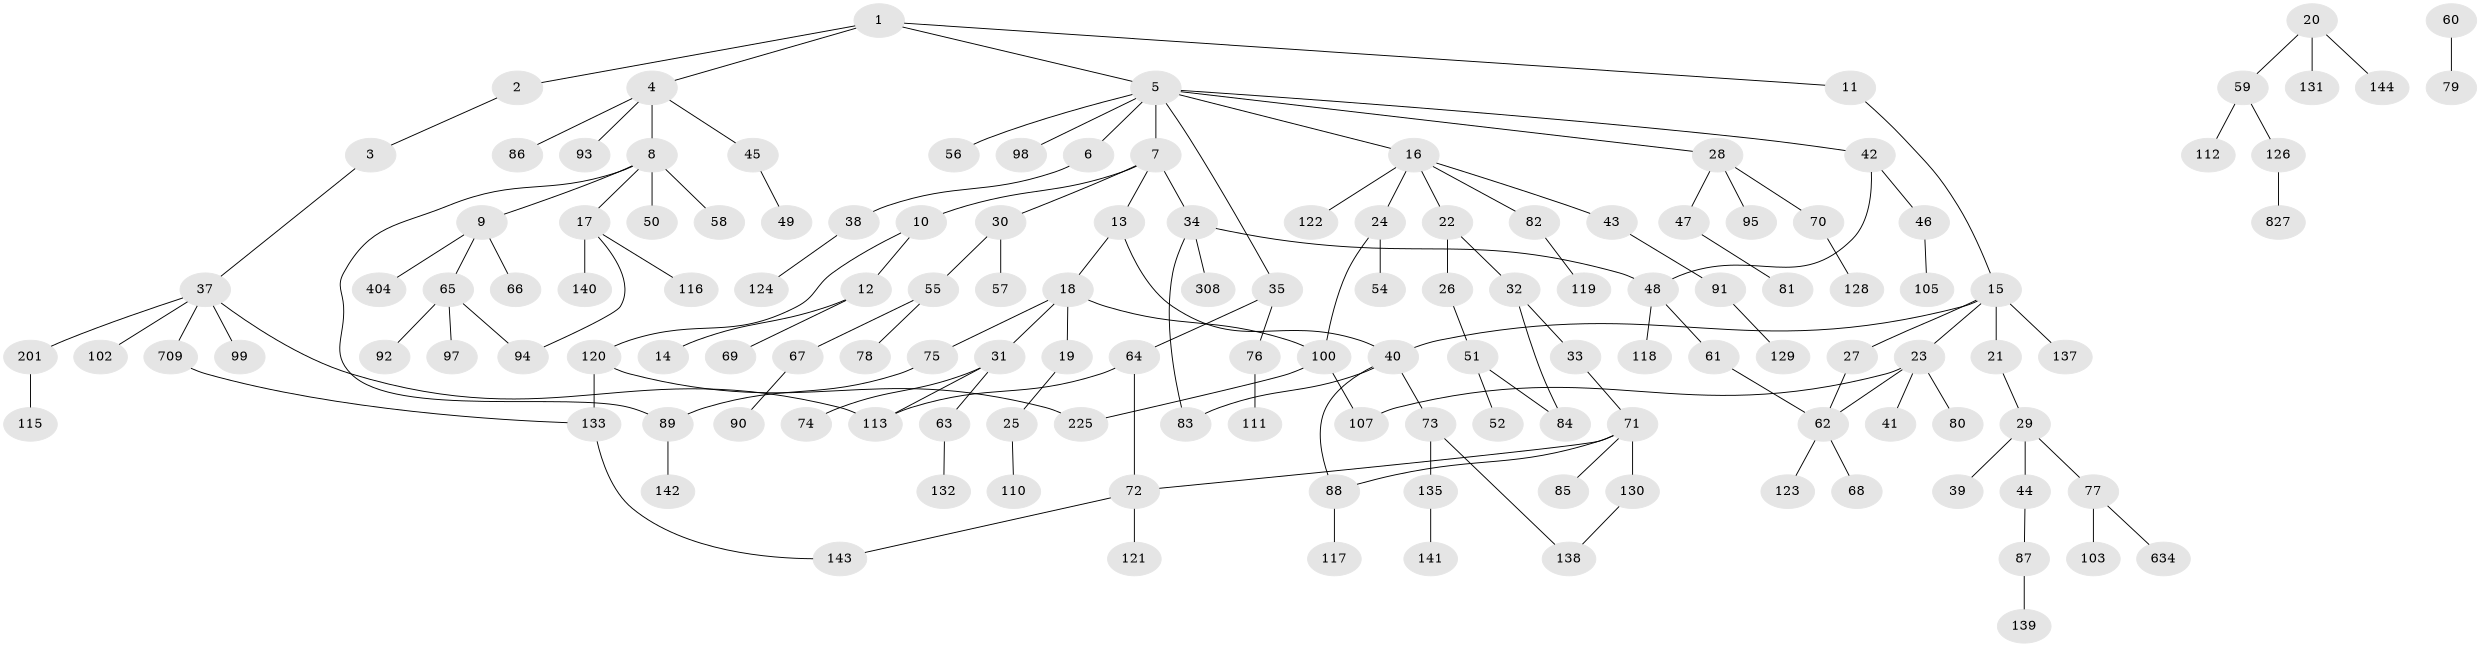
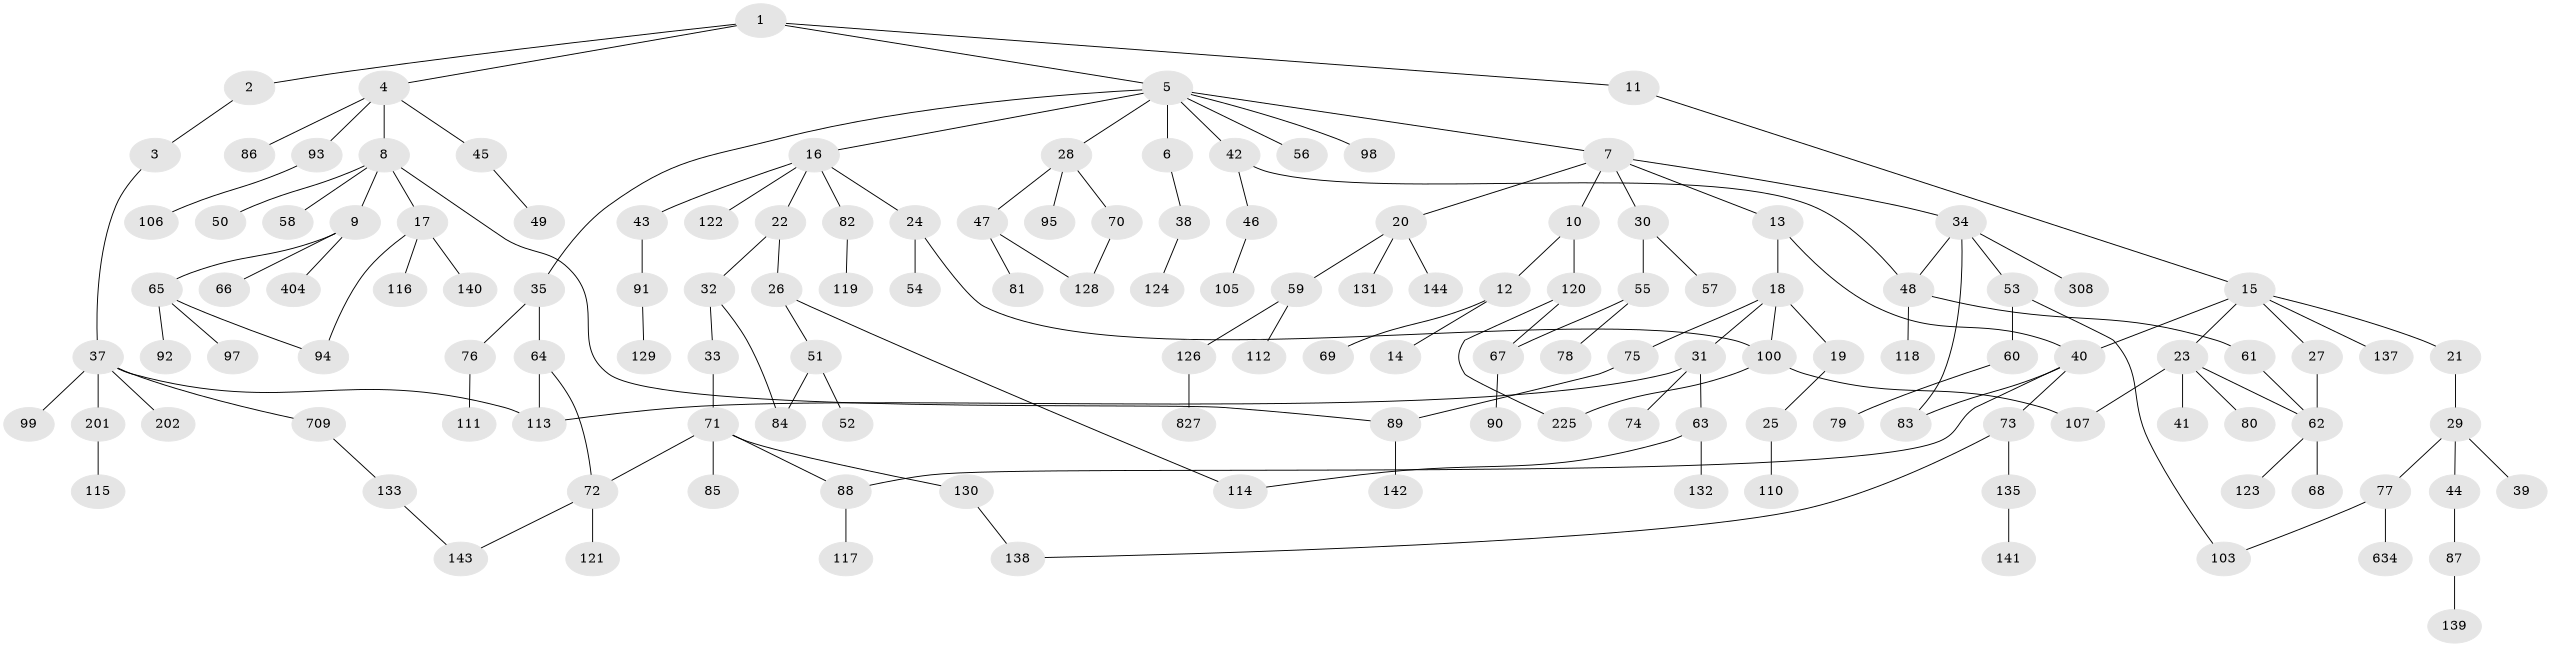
none -> (1501, 190)
none -> (151, 222)
none -> (1034, 256)
none -> (2012, 290)
(101, 357) -> (168, 424)
(594, 388) -> (1536, 324)
none -> (1240, 492)
